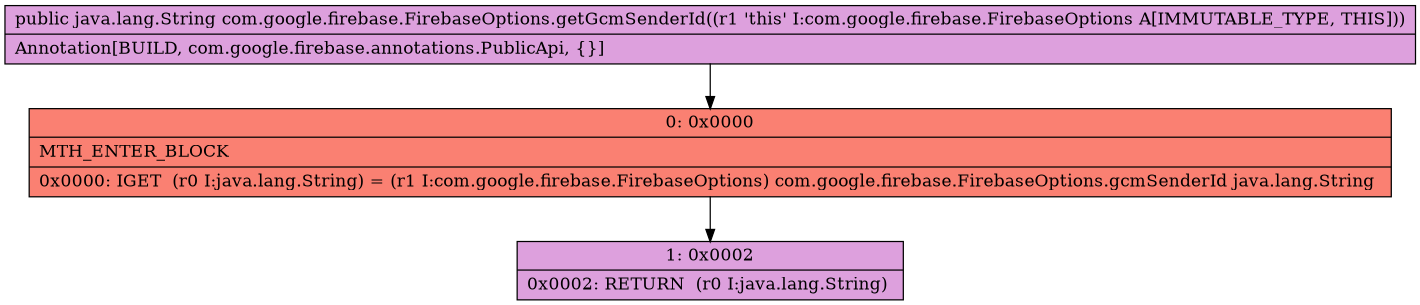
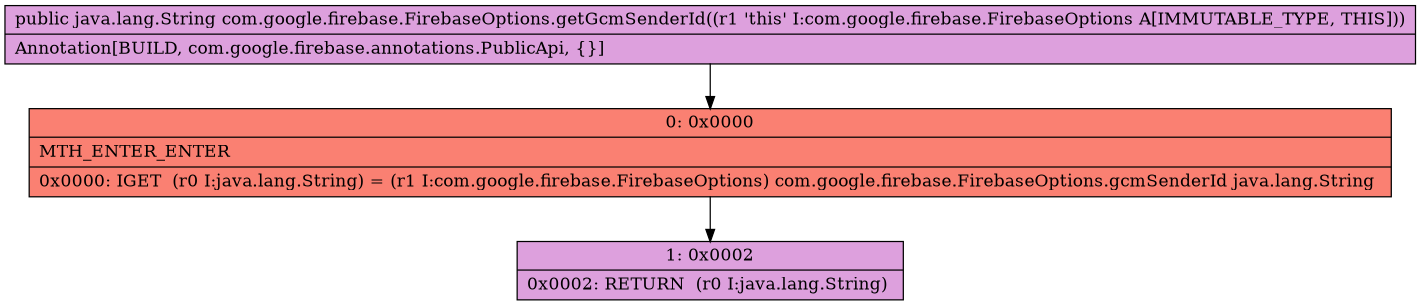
(135, 151) -> (135, 151)
